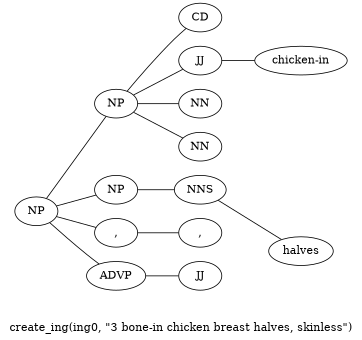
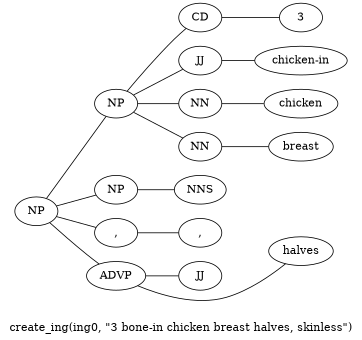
none -> (301, 18)
none -> (301, 104)
none -> (301, 147)
(250, 220) -> (215, 300)
